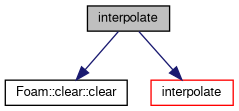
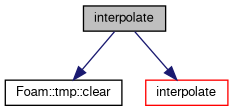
(66, 93) -> (64, 93)
